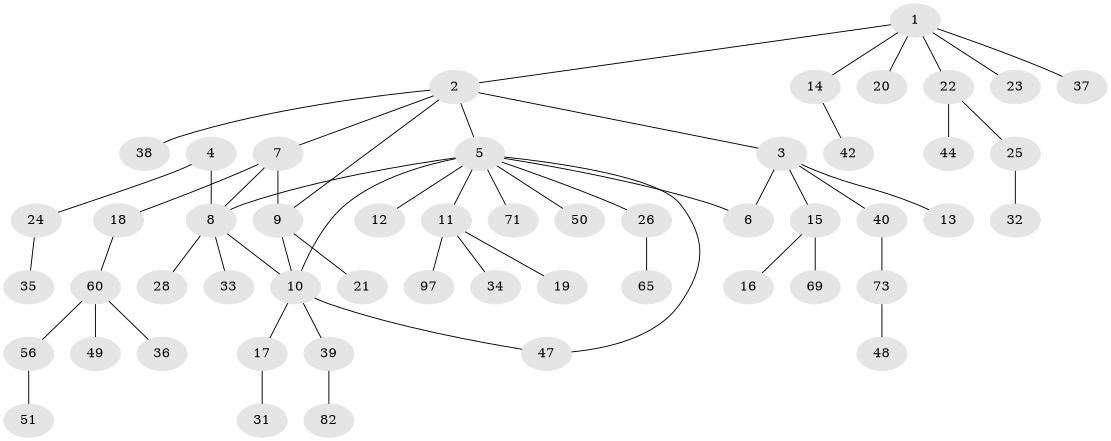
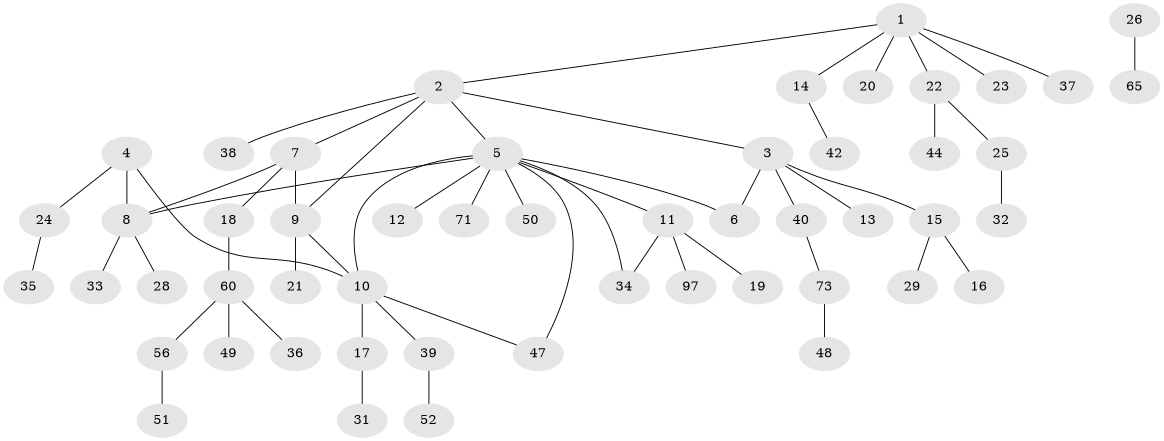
(565, 185) -> (590, 199)
(253, 254) -> (219, 249)
(815, 287) -> (912, 287)
(329, 421) -> (429, 421)
